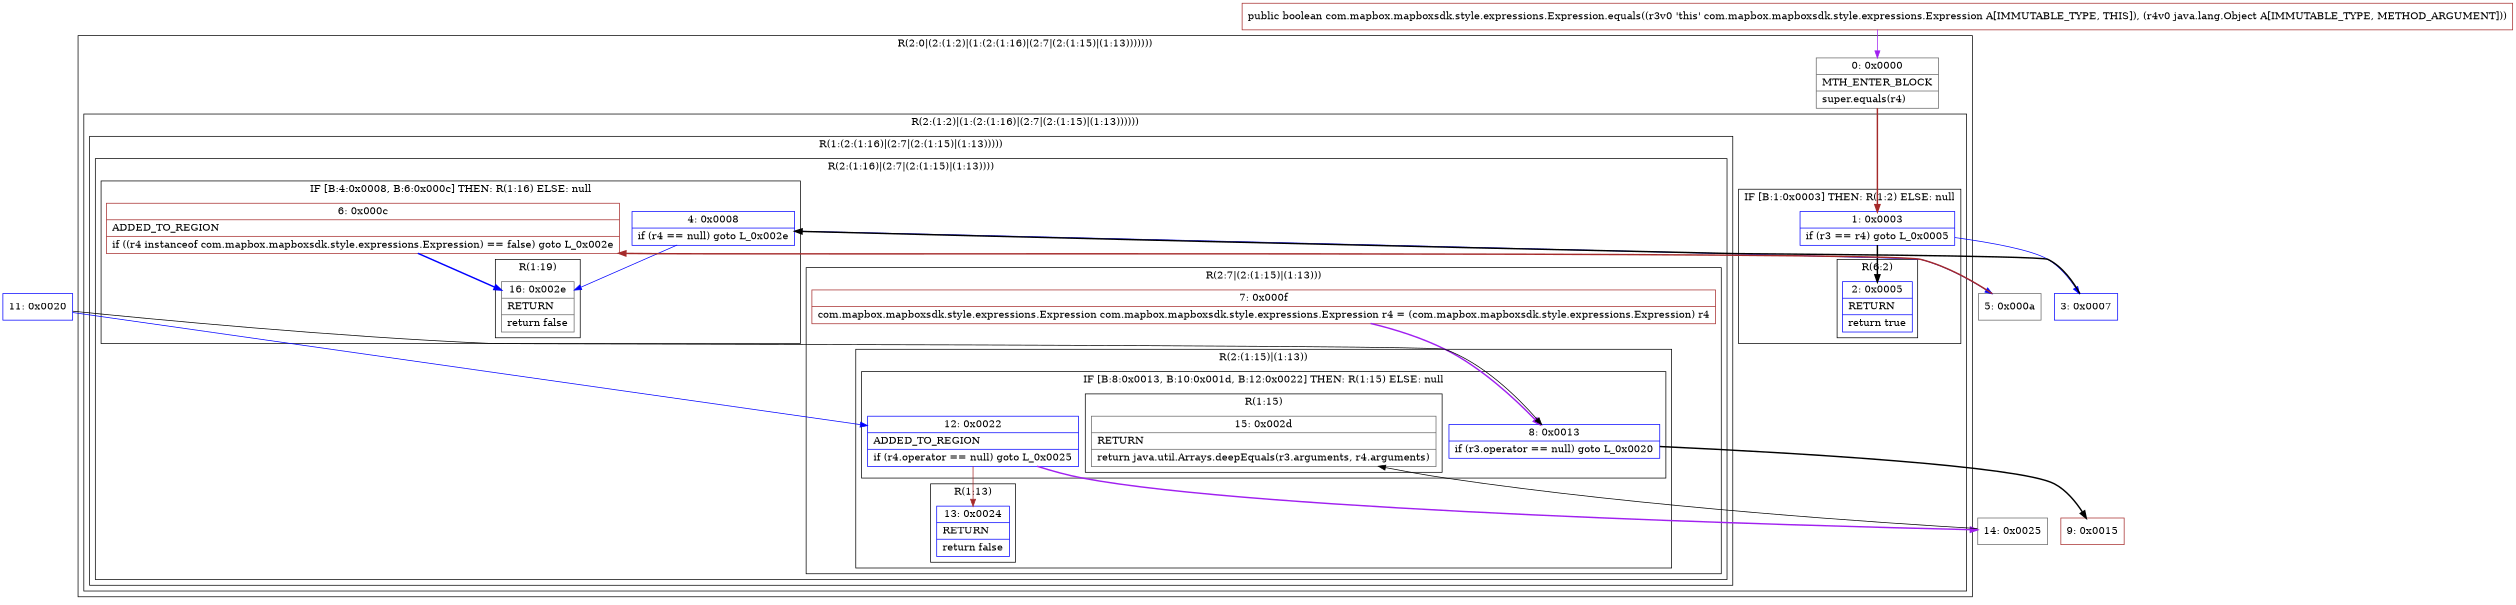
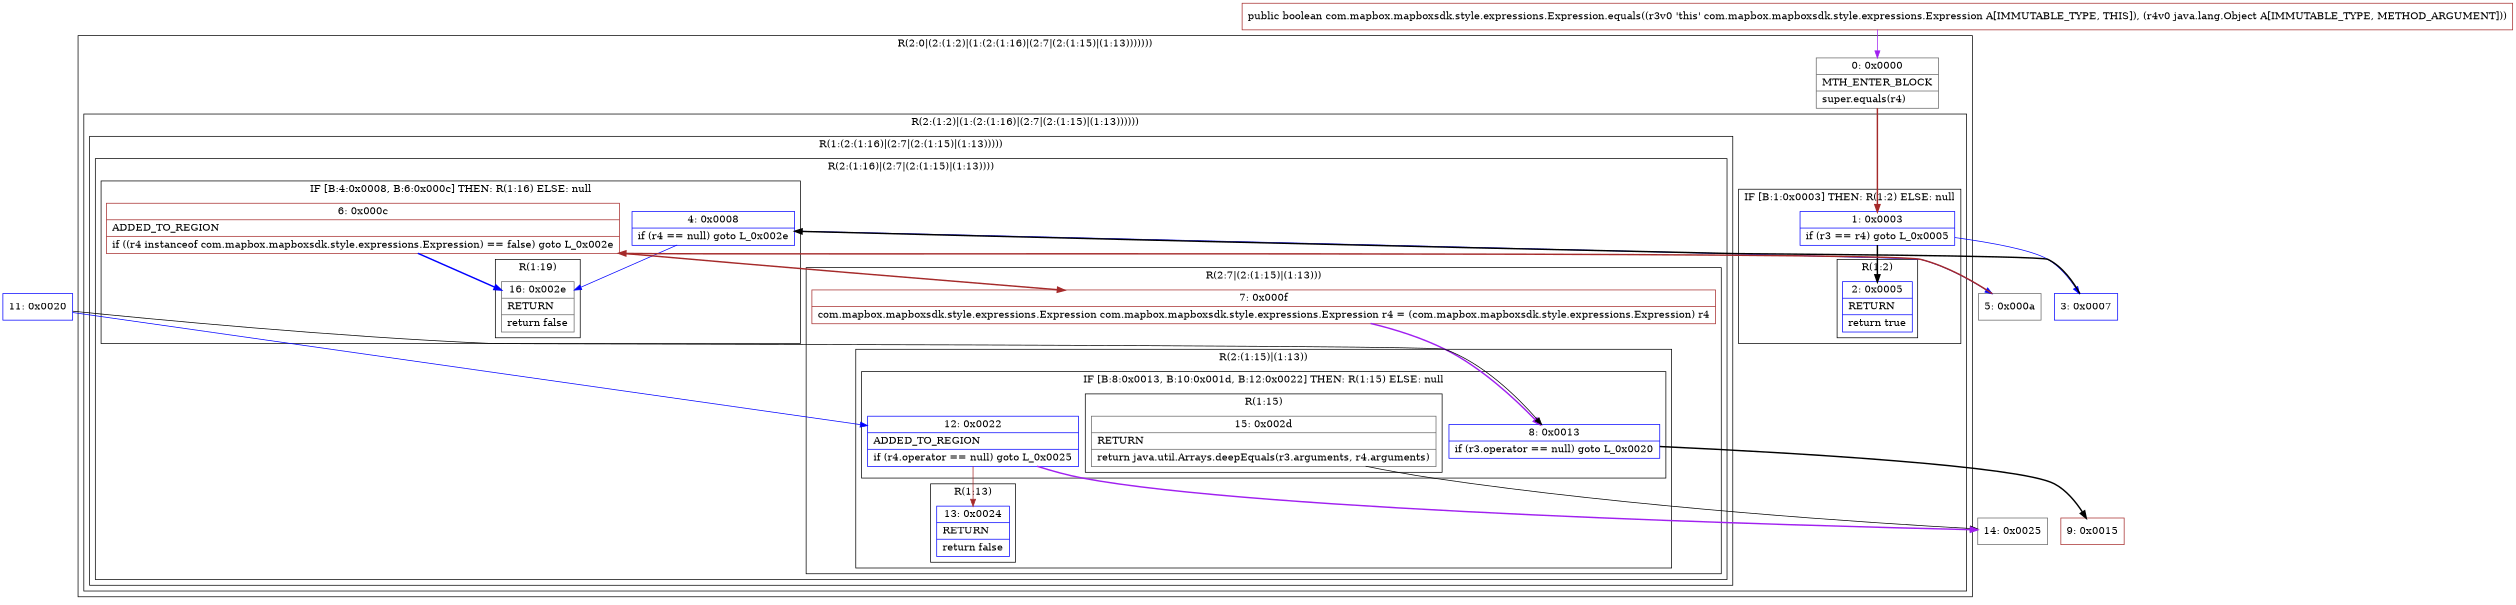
(1877, 268) -> (1877, 268)
none -> (849, 273)
(1681, 506) -> (1667, 506)
